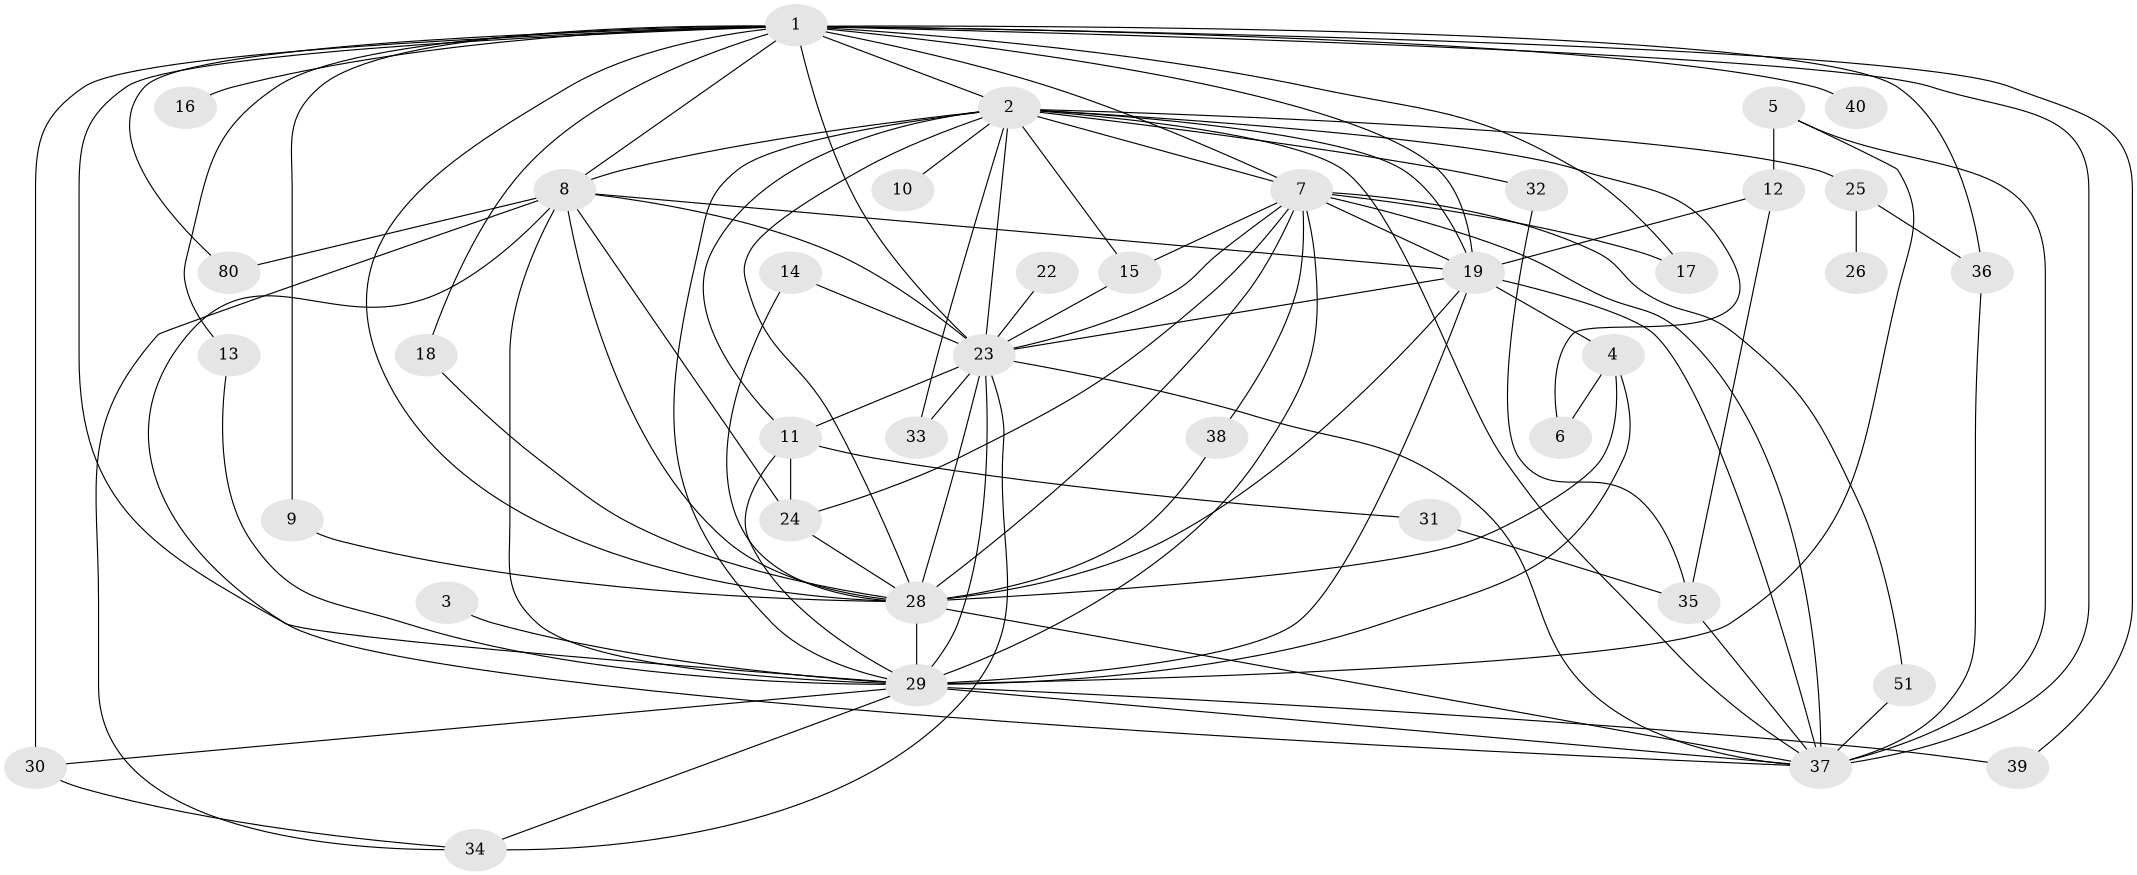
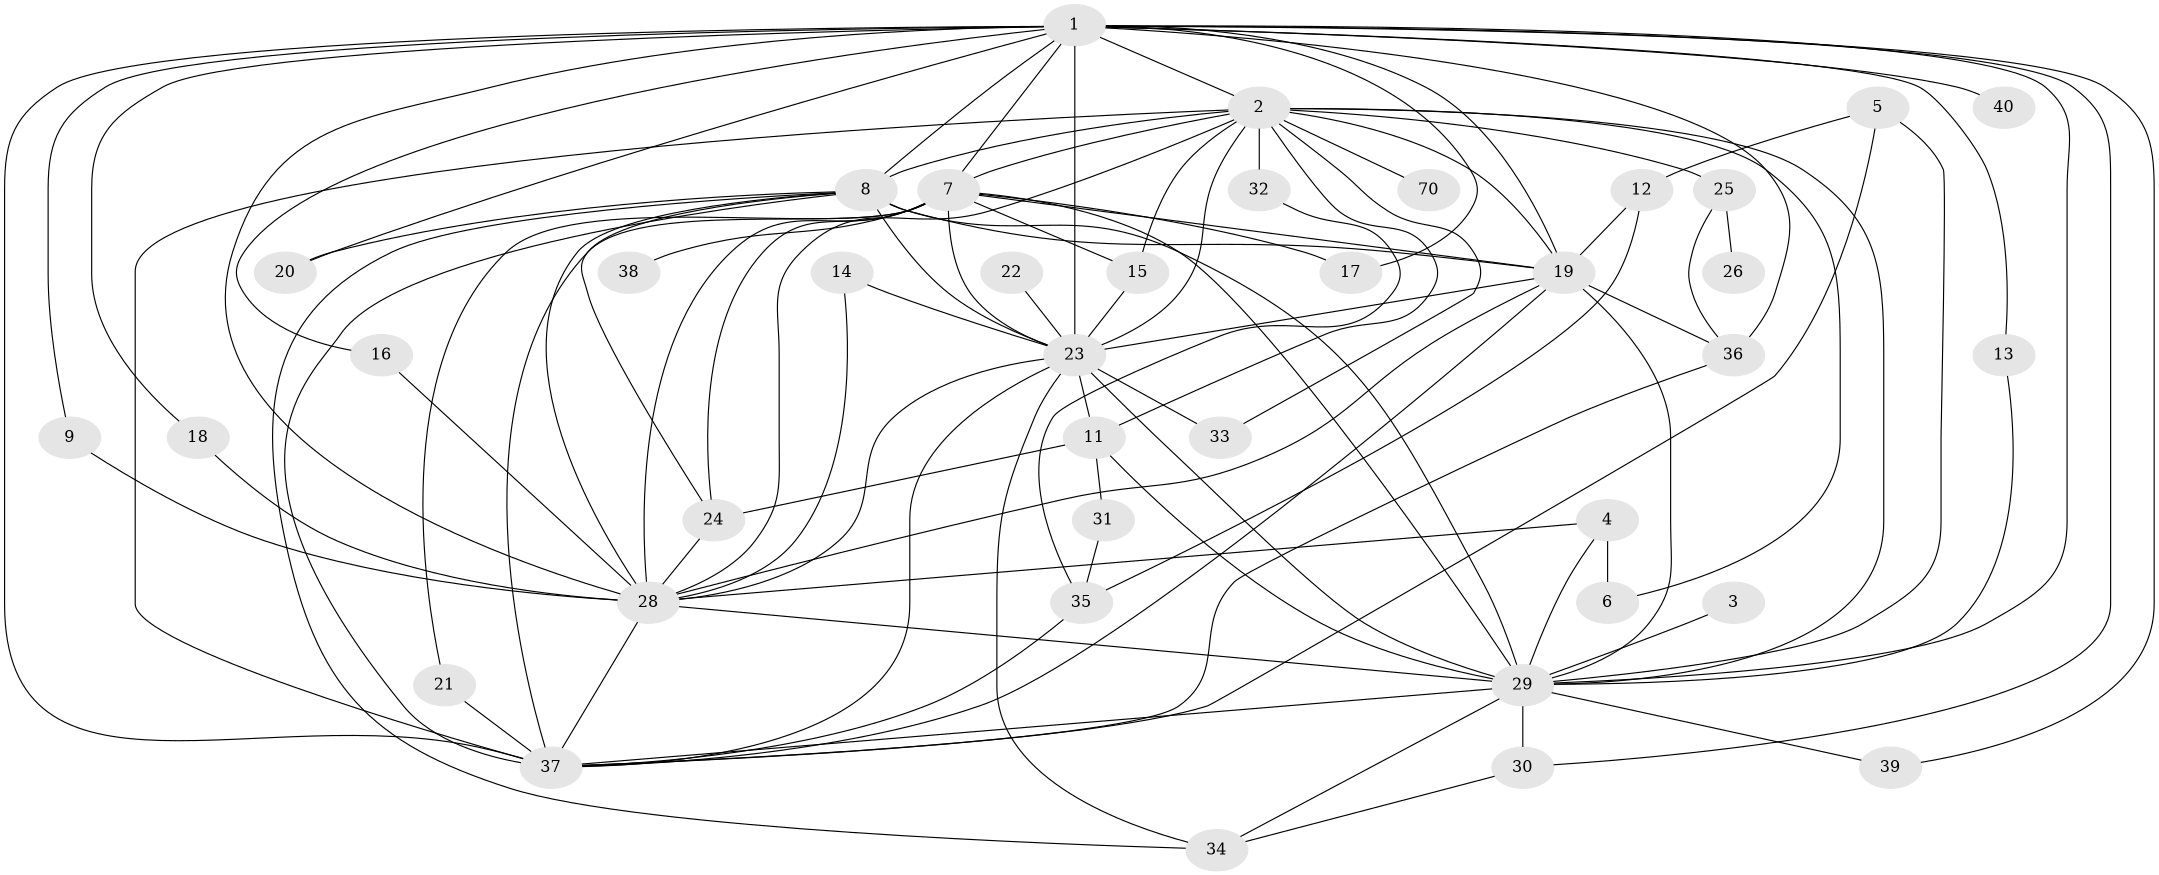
(903, 190) -> (1429, 190)
(229, 273) -> (285, 273)
(1543, 314) -> (1649, 314)
(1094, 558) -> (521, 484)
(1904, 685) -> (445, 685)
